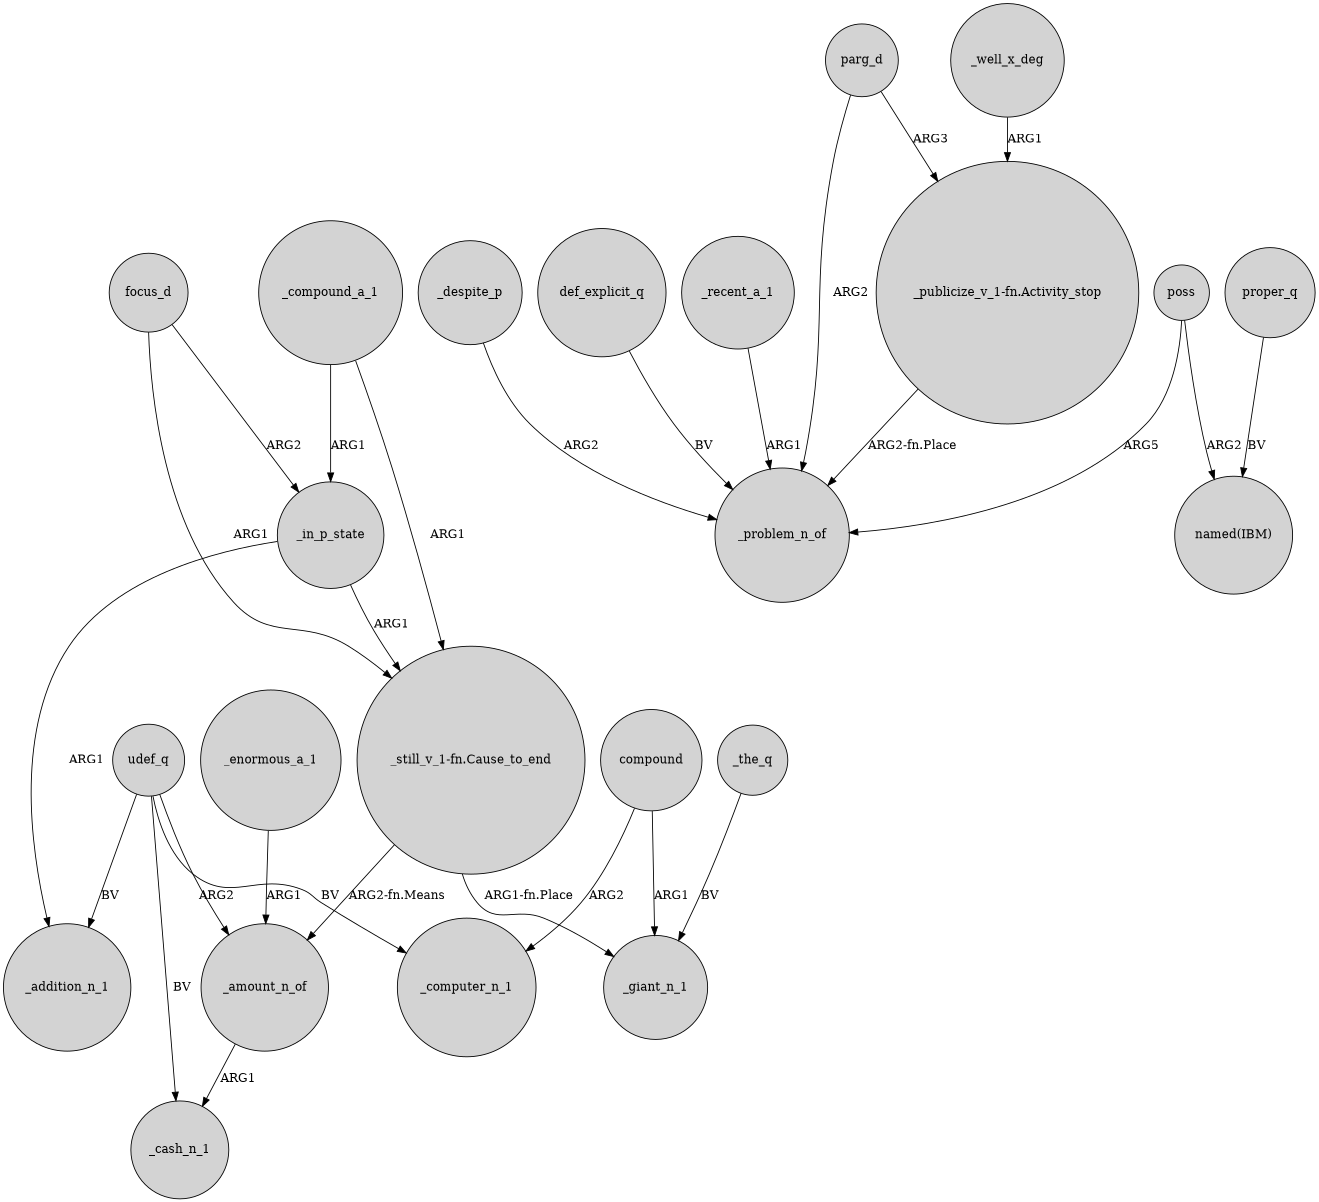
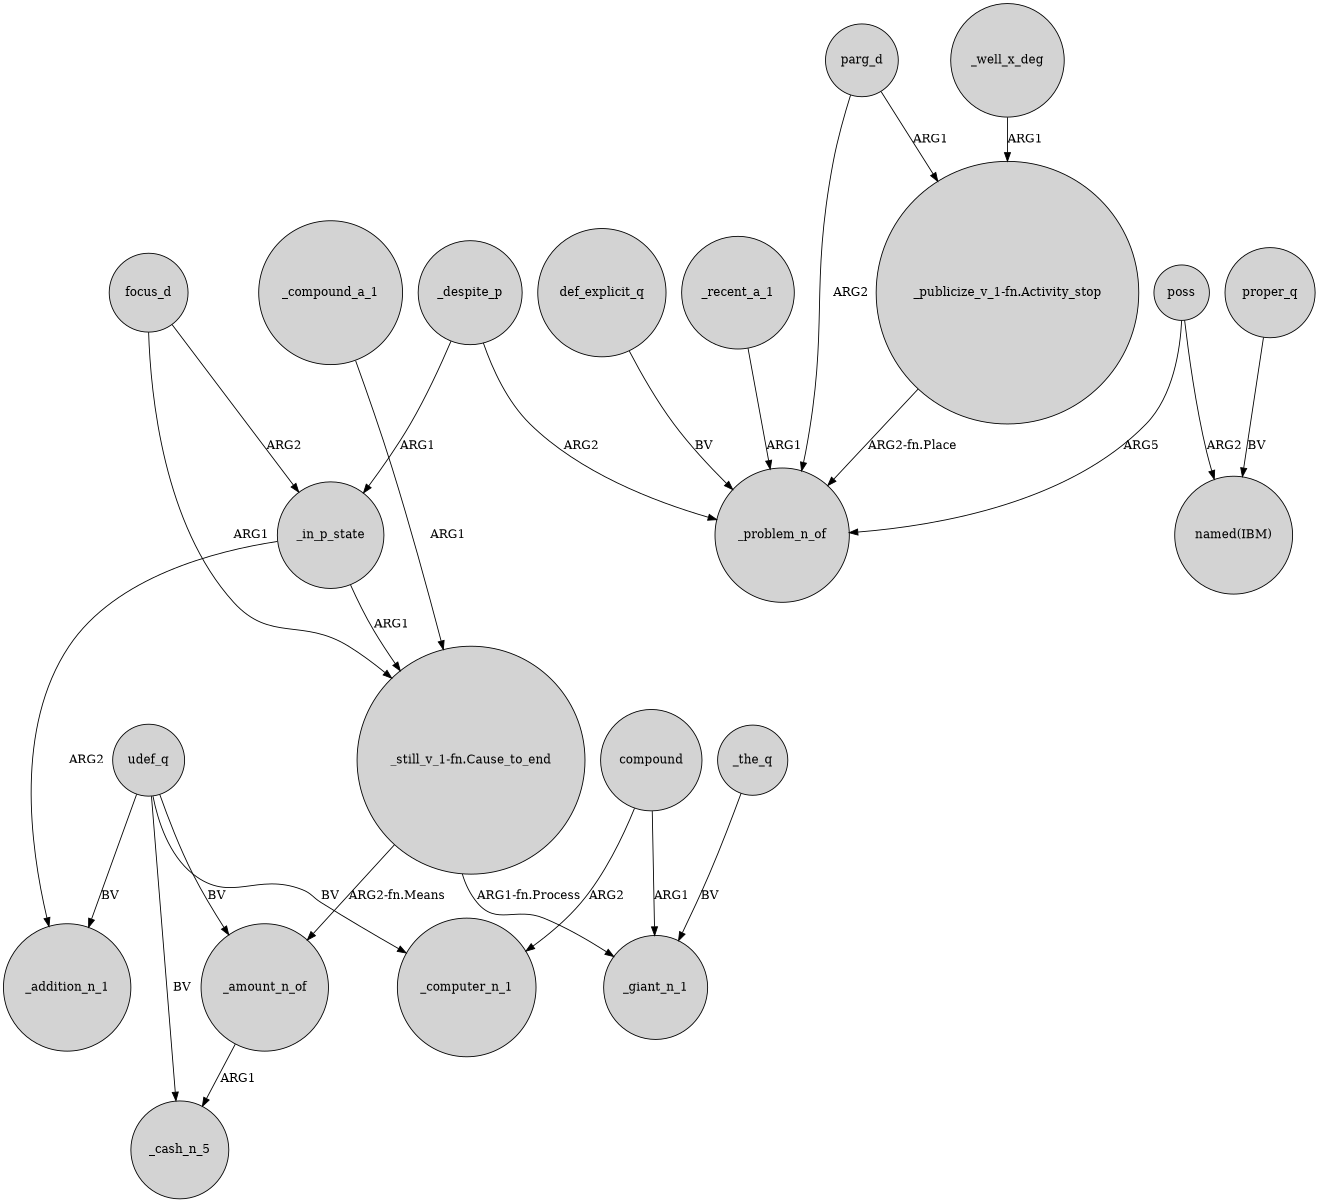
(931, 139) -> (931, 139)
(331, 419) -> (415, 416)
(87, 760) -> (87, 760)
(271, 760) -> none
(217, 896) -> (217, 896)
(529, 896) -> (529, 896)
(180, 1150) -> (180, 1150)
